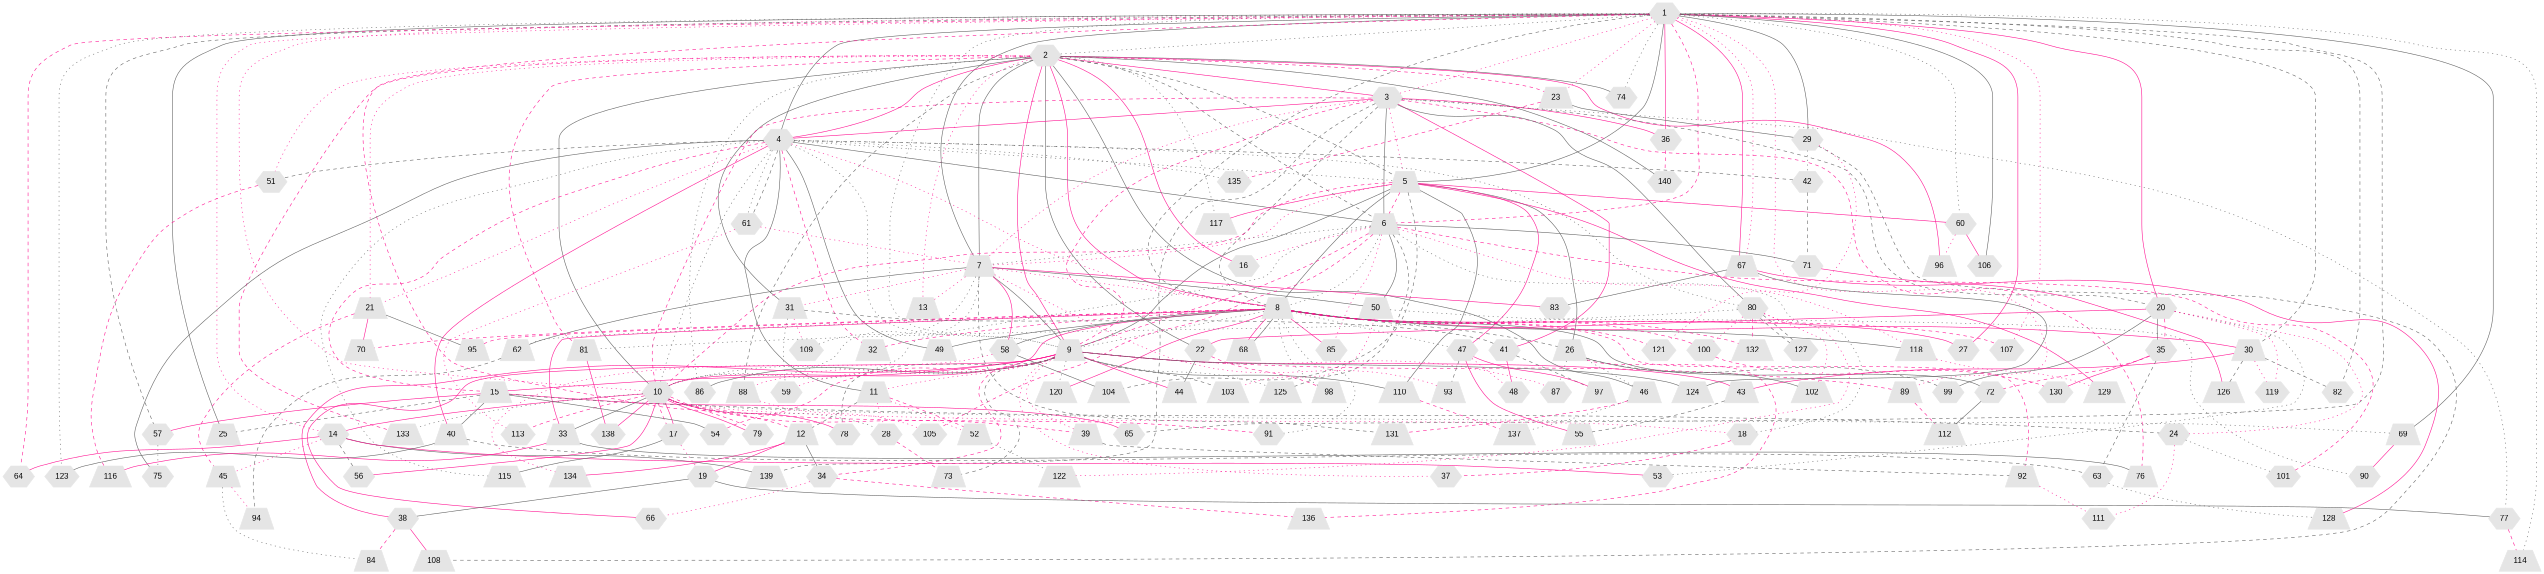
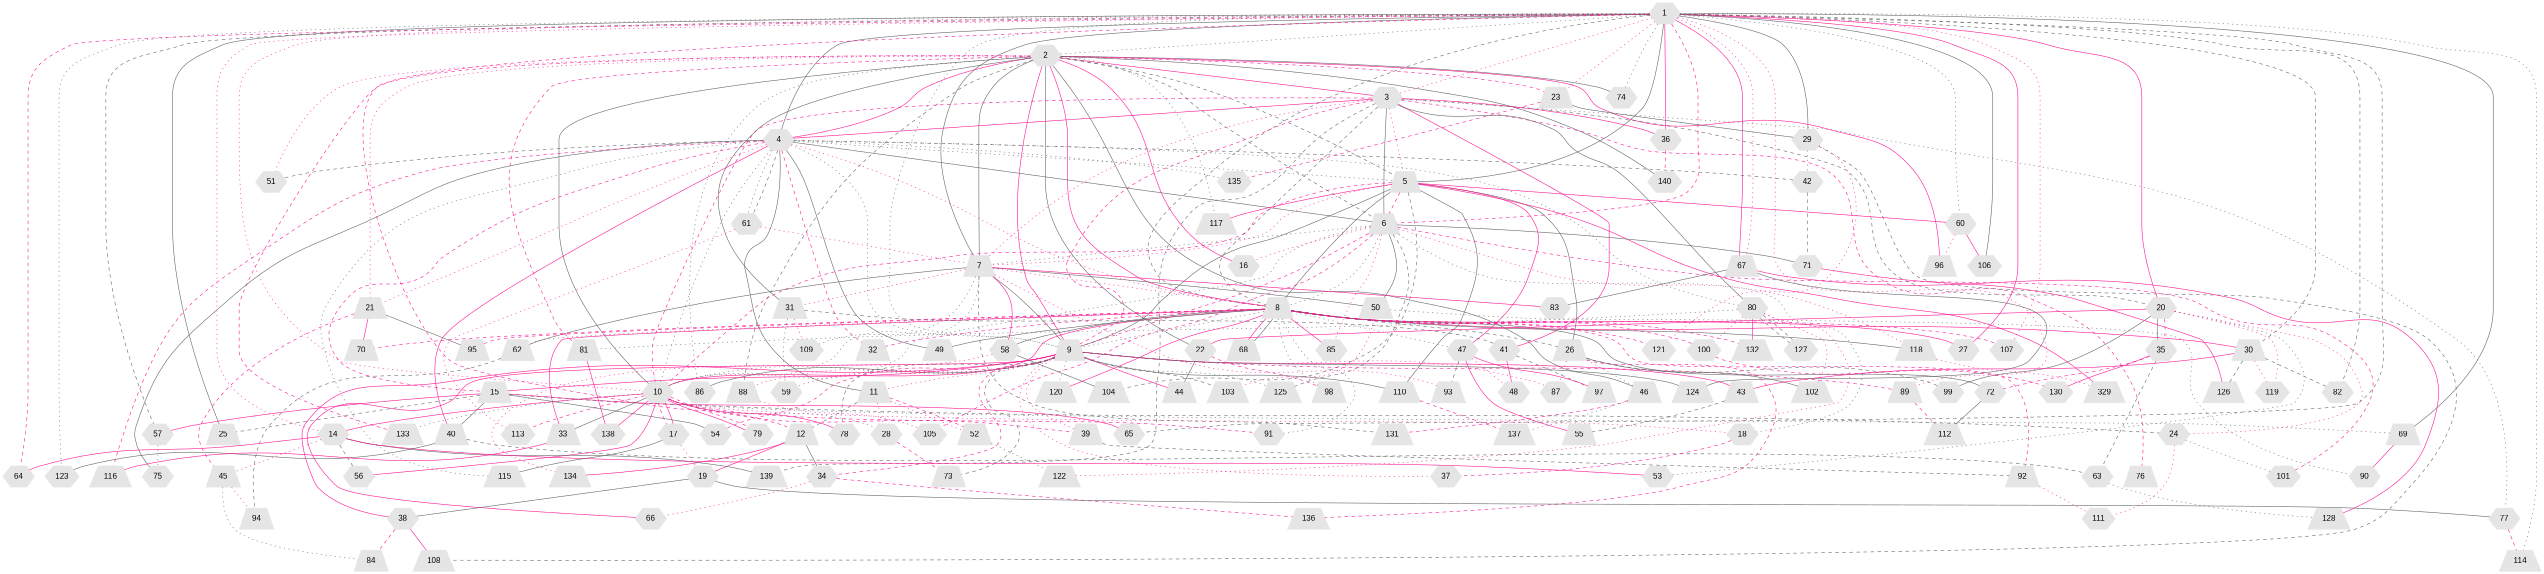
(121, 291) -> (390, 182)
(923, 308) -> none
(1752, 329) -> (1752, 329)
(2104, 392) -> (2104, 392)
(1355, 455) -> none
